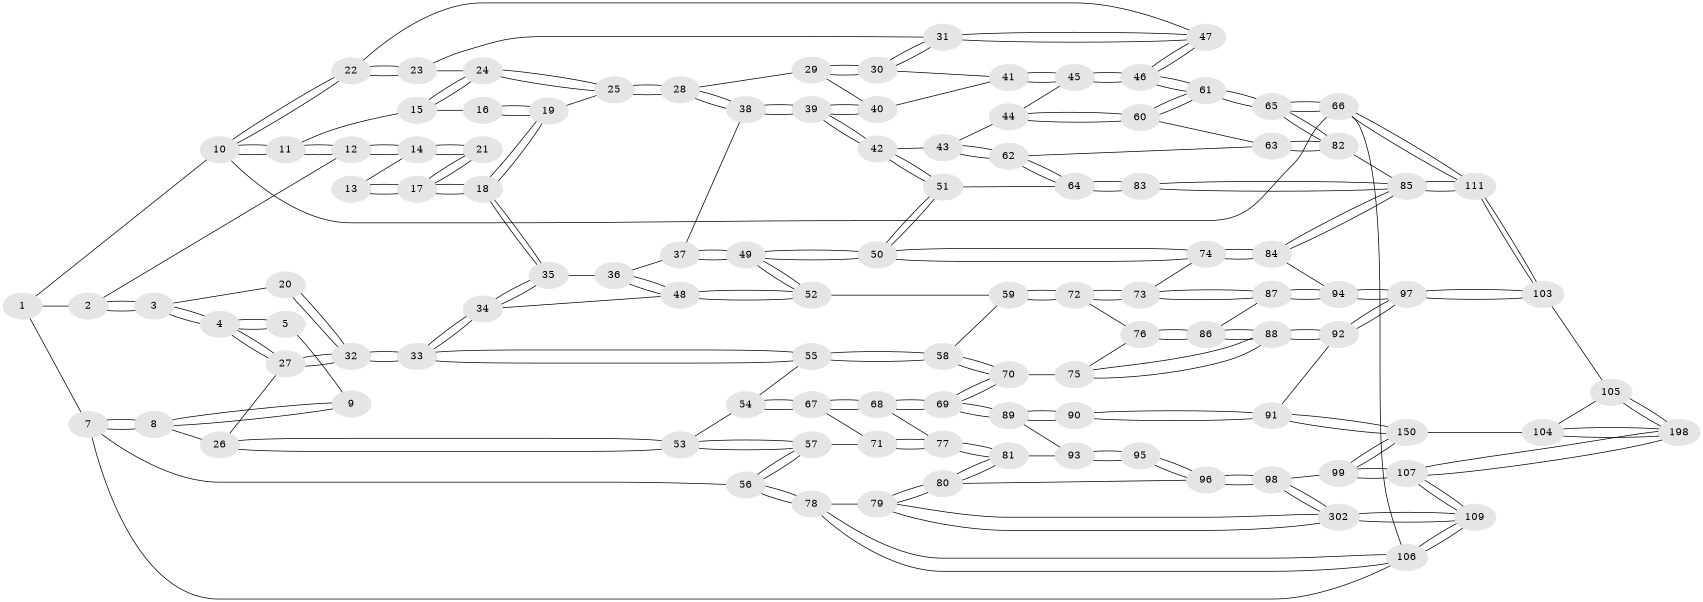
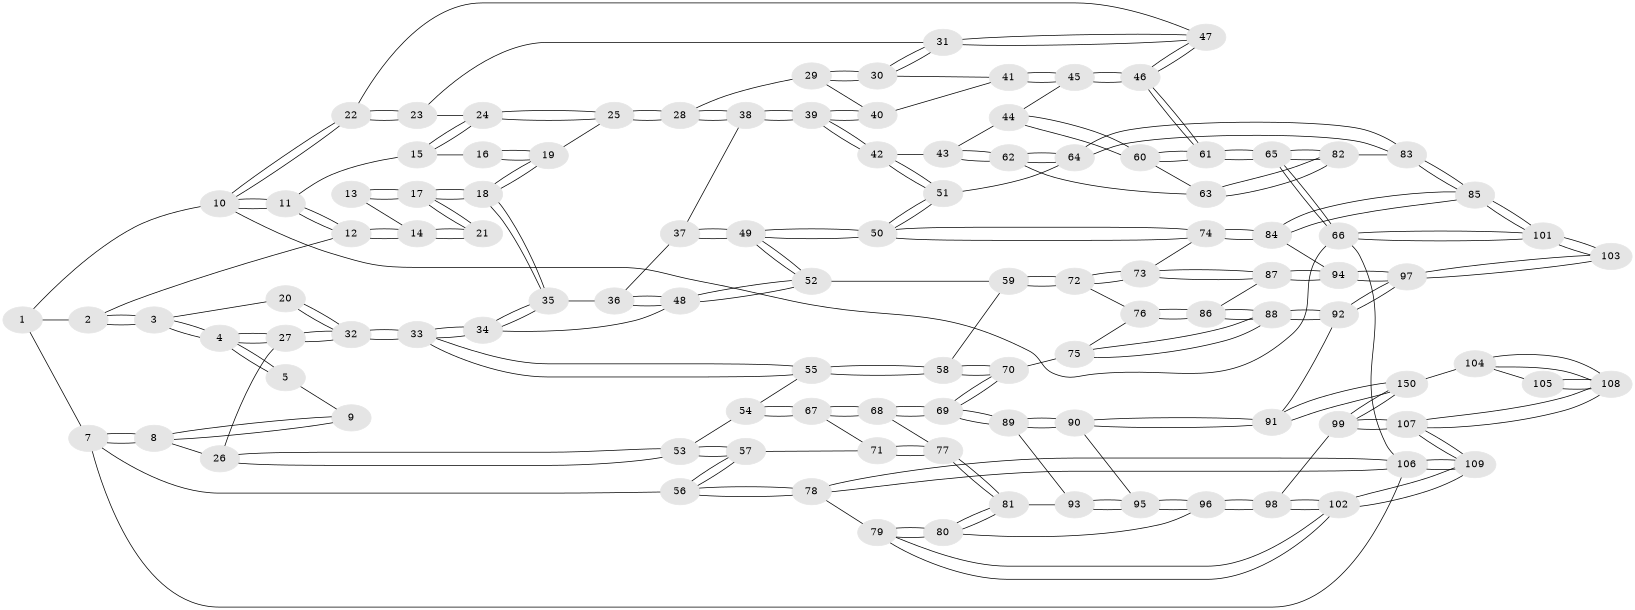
(1376, 168) -> (1373, 155)
(1475, 186) -> (1543, 236)
(1577, 343) -> none
(1679, 432) -> (1611, 384)
none -> (1108, 464)
(1339, 517) -> (1339, 505)
